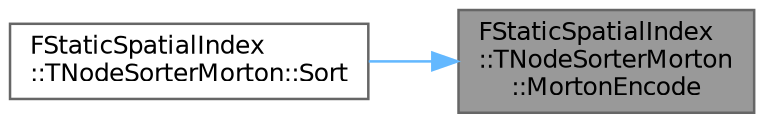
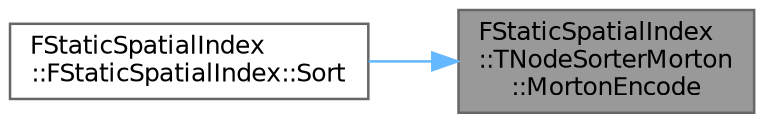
(189, 61) -> (189, 61)
